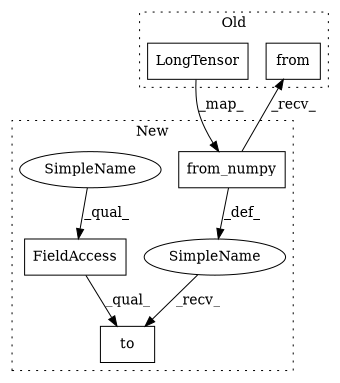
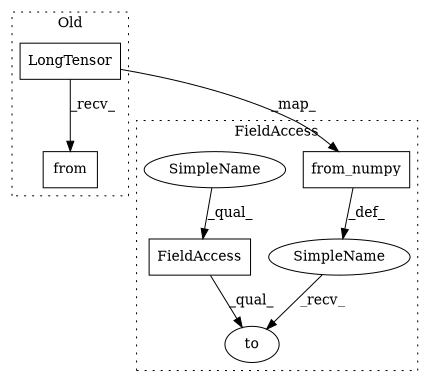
(264, 113) -> (70, 110)
(153, 132) -> (277, 132)
(128, 344) -> (252, 344)
